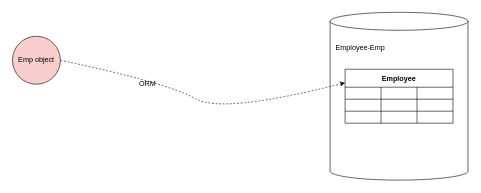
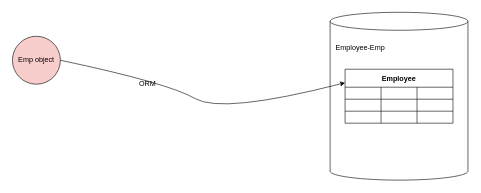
(197, 100) -> (197, 100)
